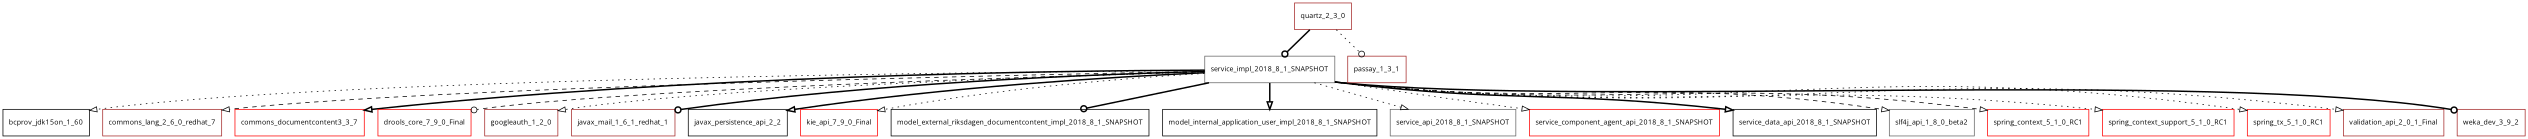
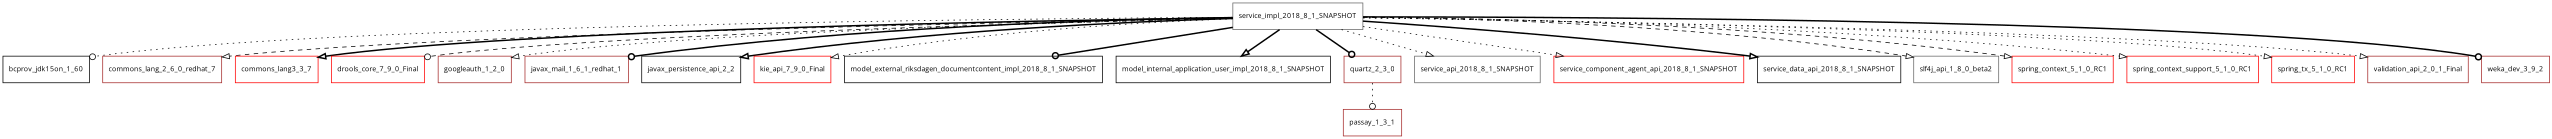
(1299, 41) -> (1333, 41)
(650, 79) -> (664, 26)
(300, 123) -> (277, 69)
